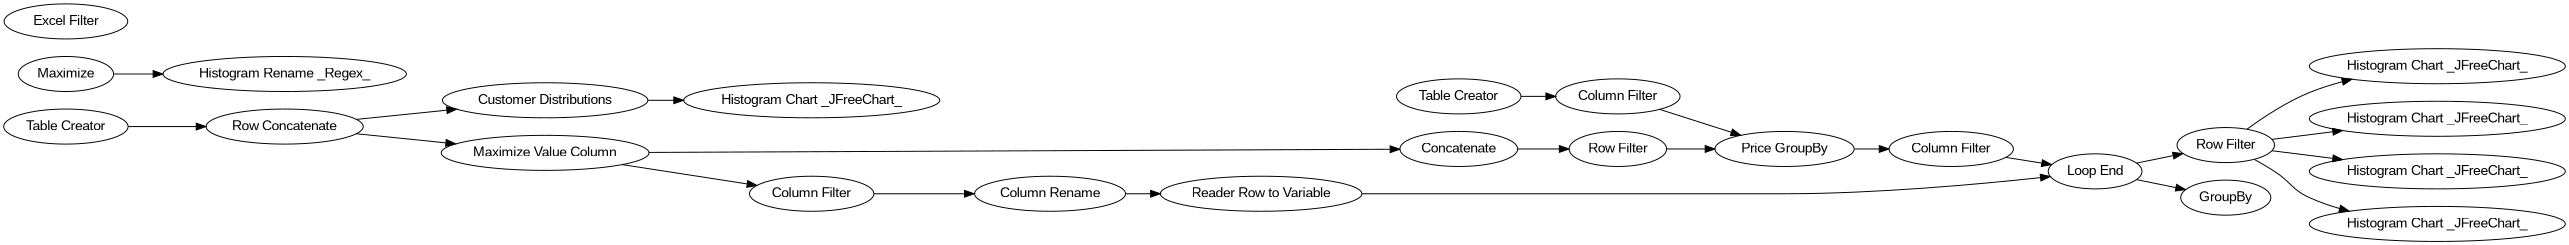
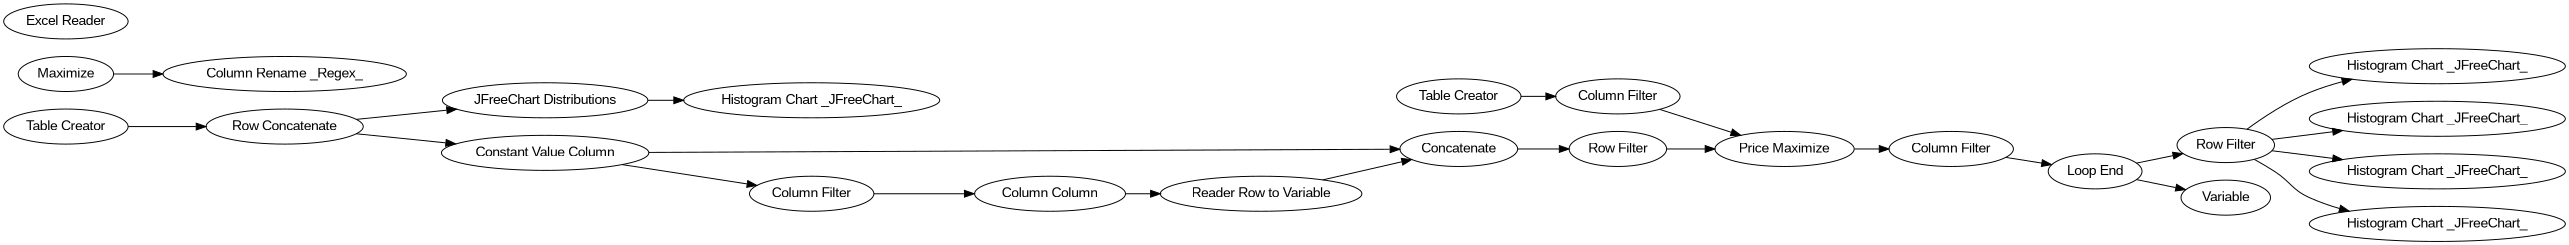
(66, 21) -> (66, 21)
(285, 74) -> (285, 74)
(545, 100) -> (545, 100)
(1785, 149) -> (1785, 149)
(545, 153) -> (545, 153)
(1050, 194) -> (1050, 194)
(1701, 194) -> (1362, 171)
(2226, 198) -> (2226, 198)
